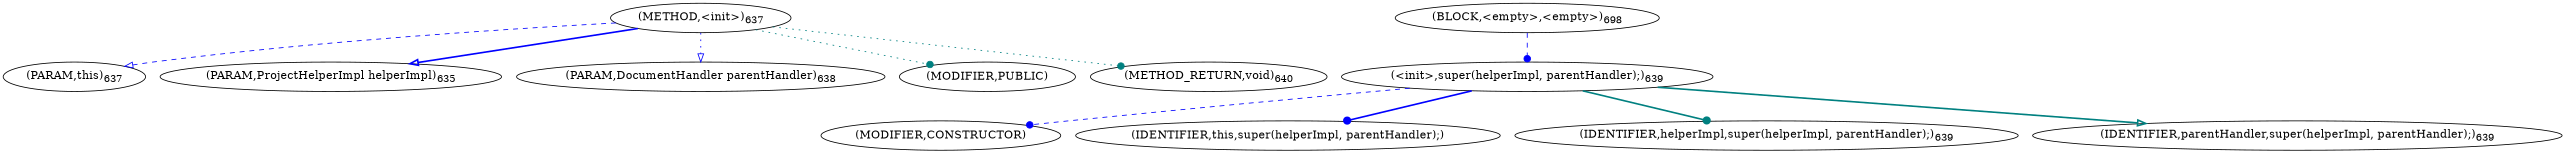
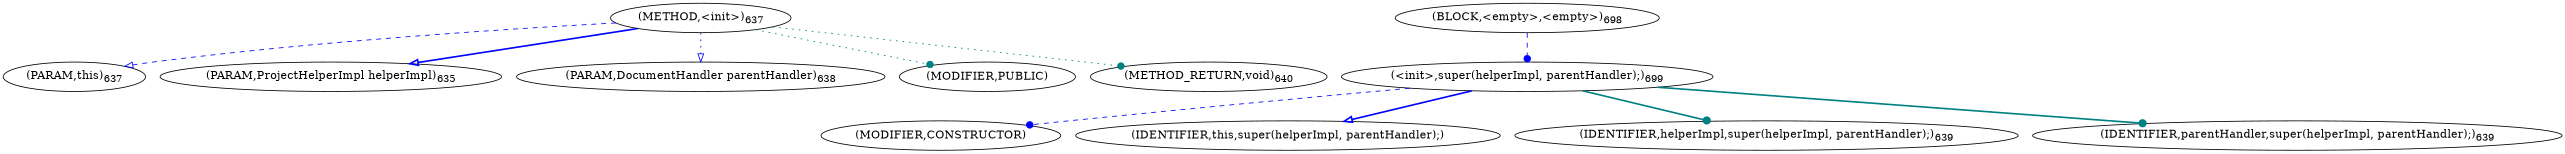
(1654, 76) -> (1654, 76)
(1411, 105) -> (1412, 105)
(1898, 105) -> (1898, 105)
